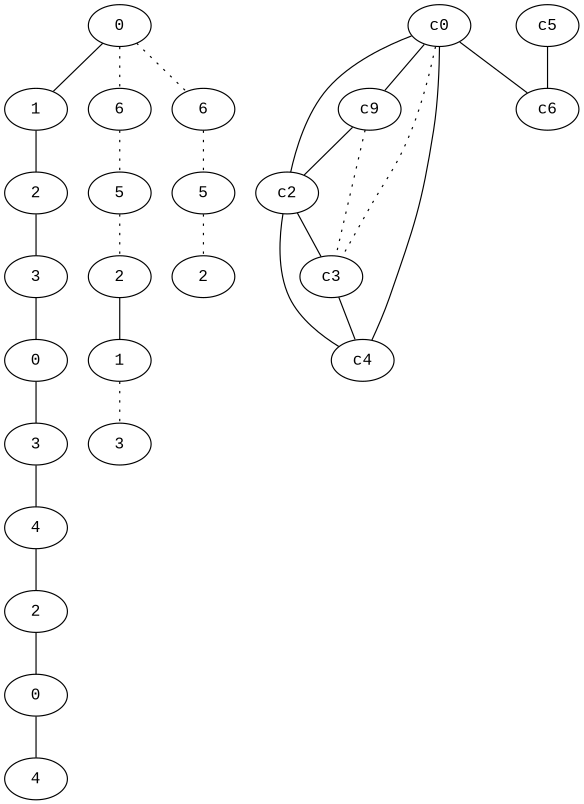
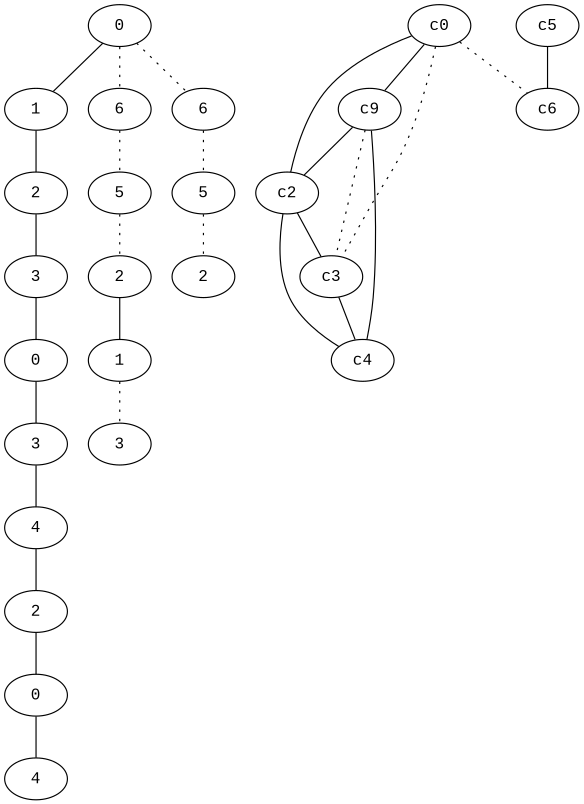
(494, 67) -> (494, 67)
(421, 197) -> (376, 235)
